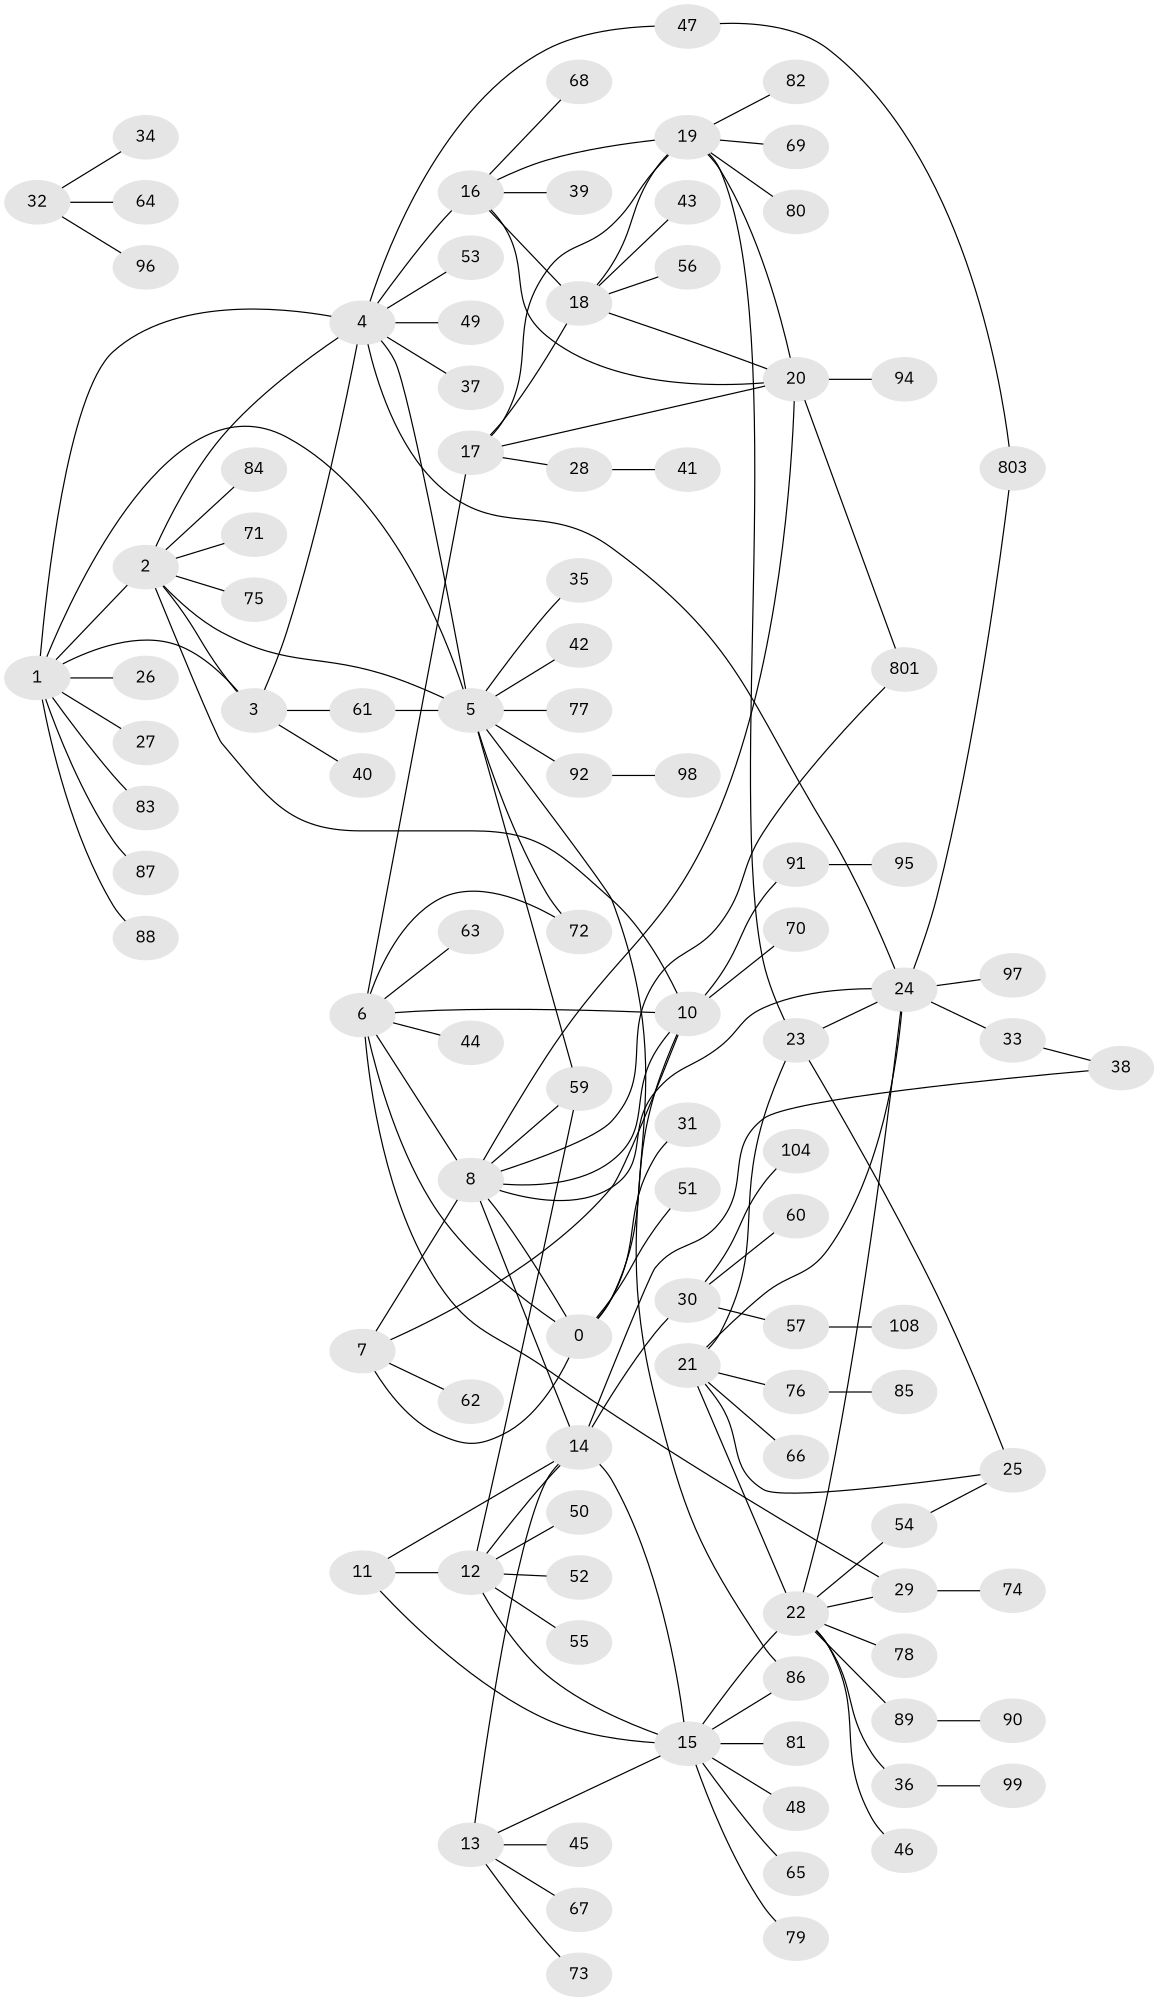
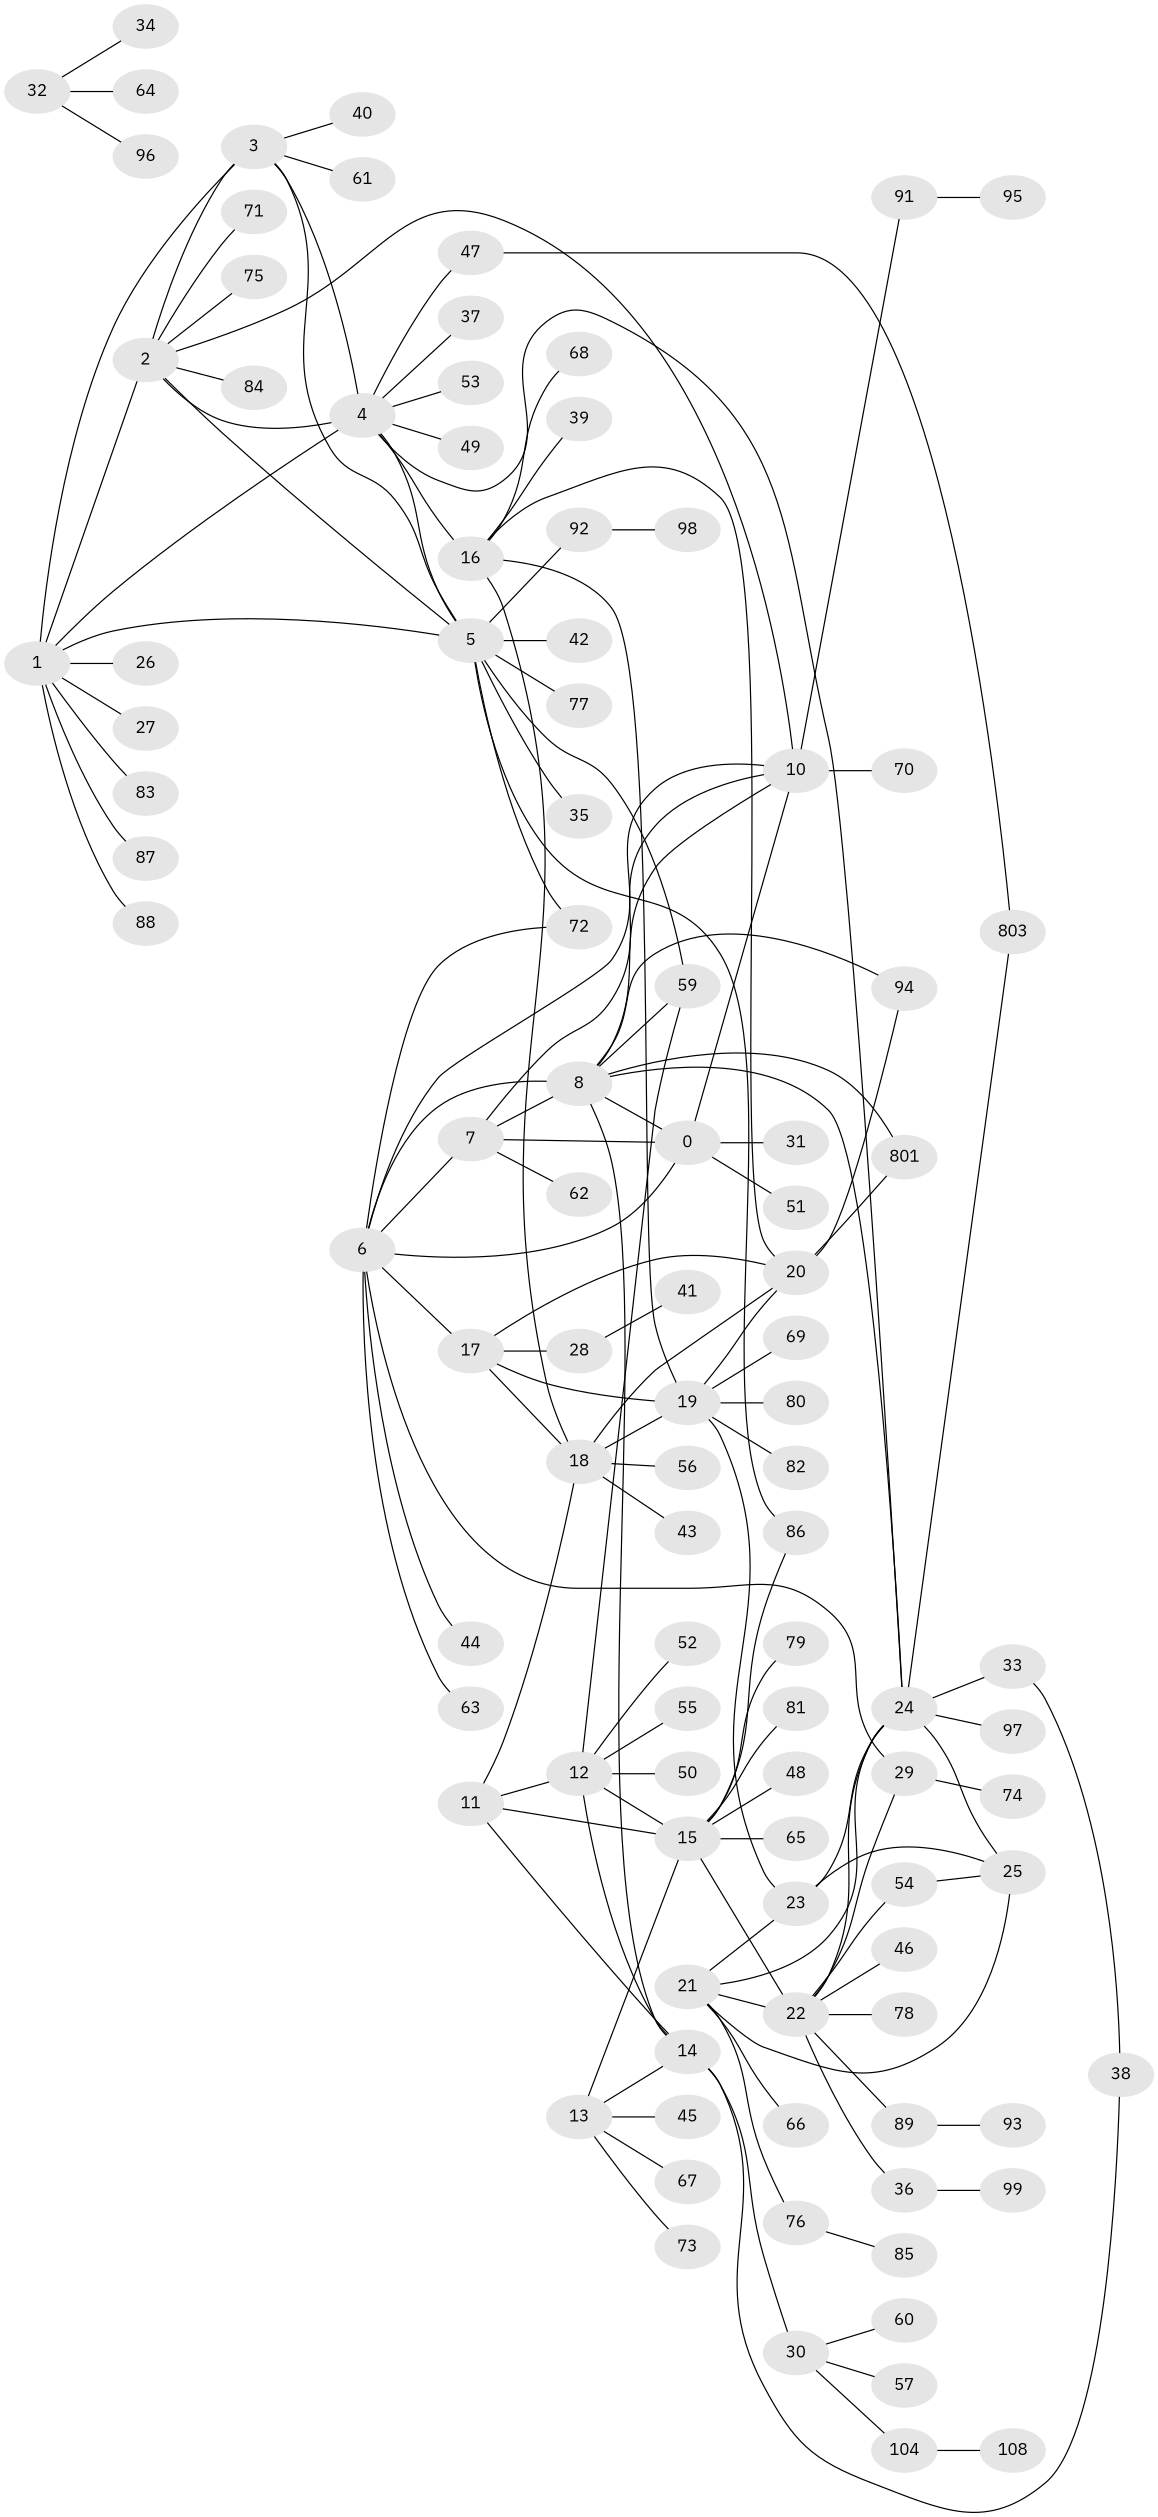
(414, 710) -> (314, 414)
(718, 813) -> (695, 938)
none -> (417, 1194)
(849, 1327) -> (959, 2450)
(656, 1588) -> none
none -> (537, 1636)
(1013, 1721) -> (1013, 2125)
none -> (964, 1796)
